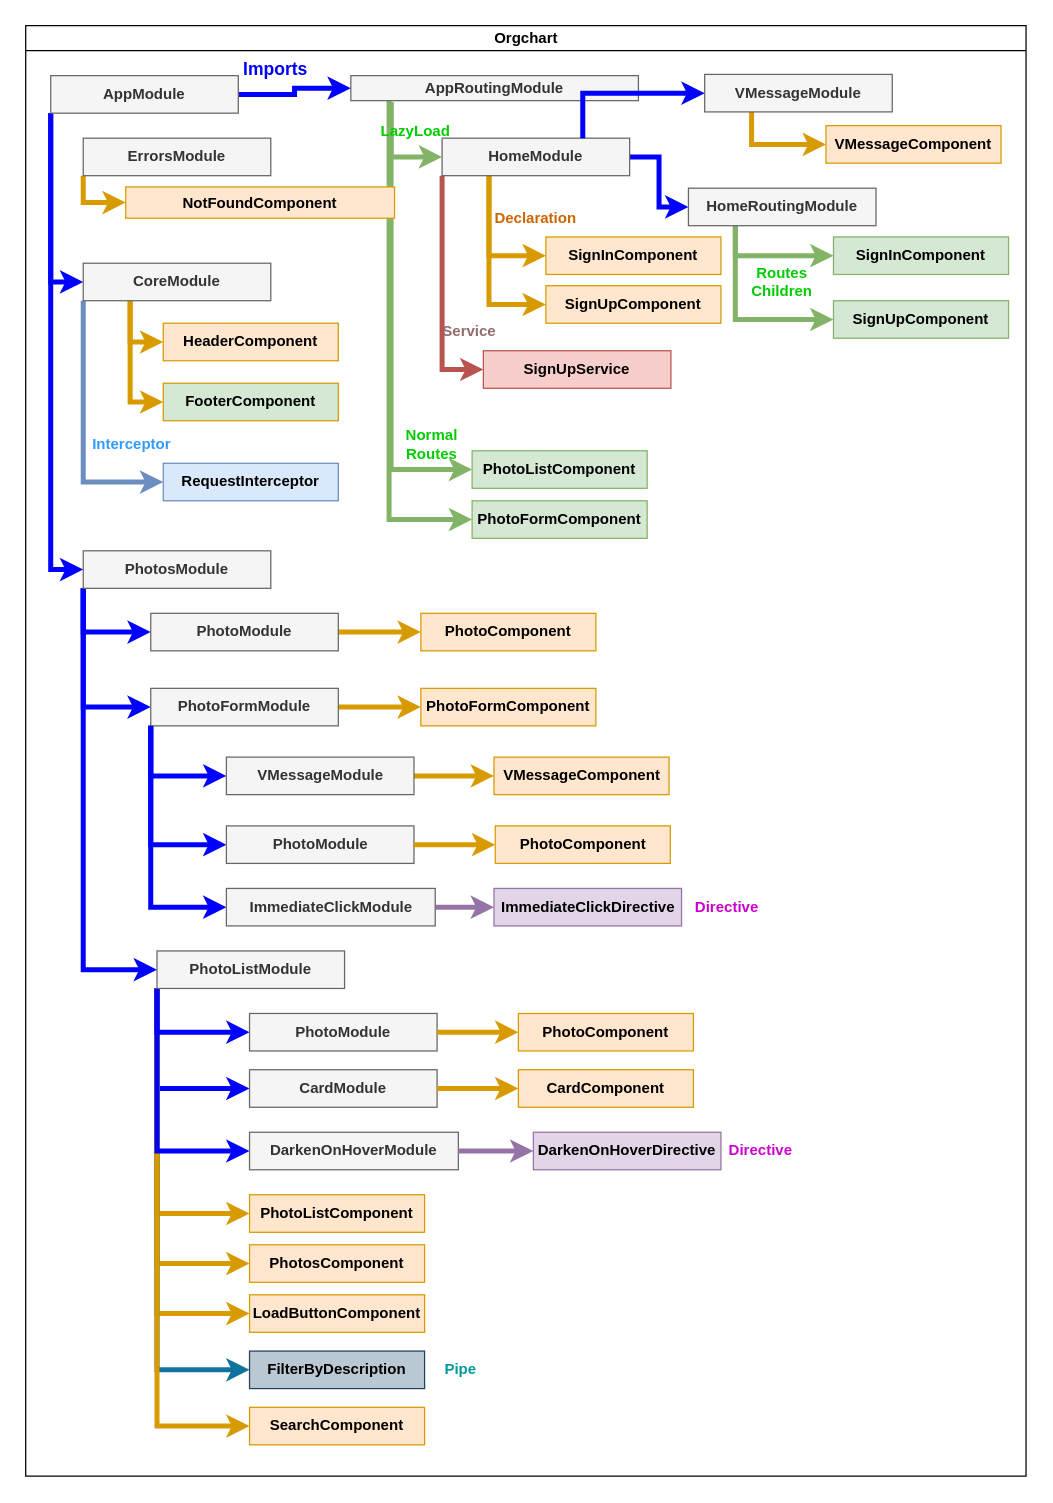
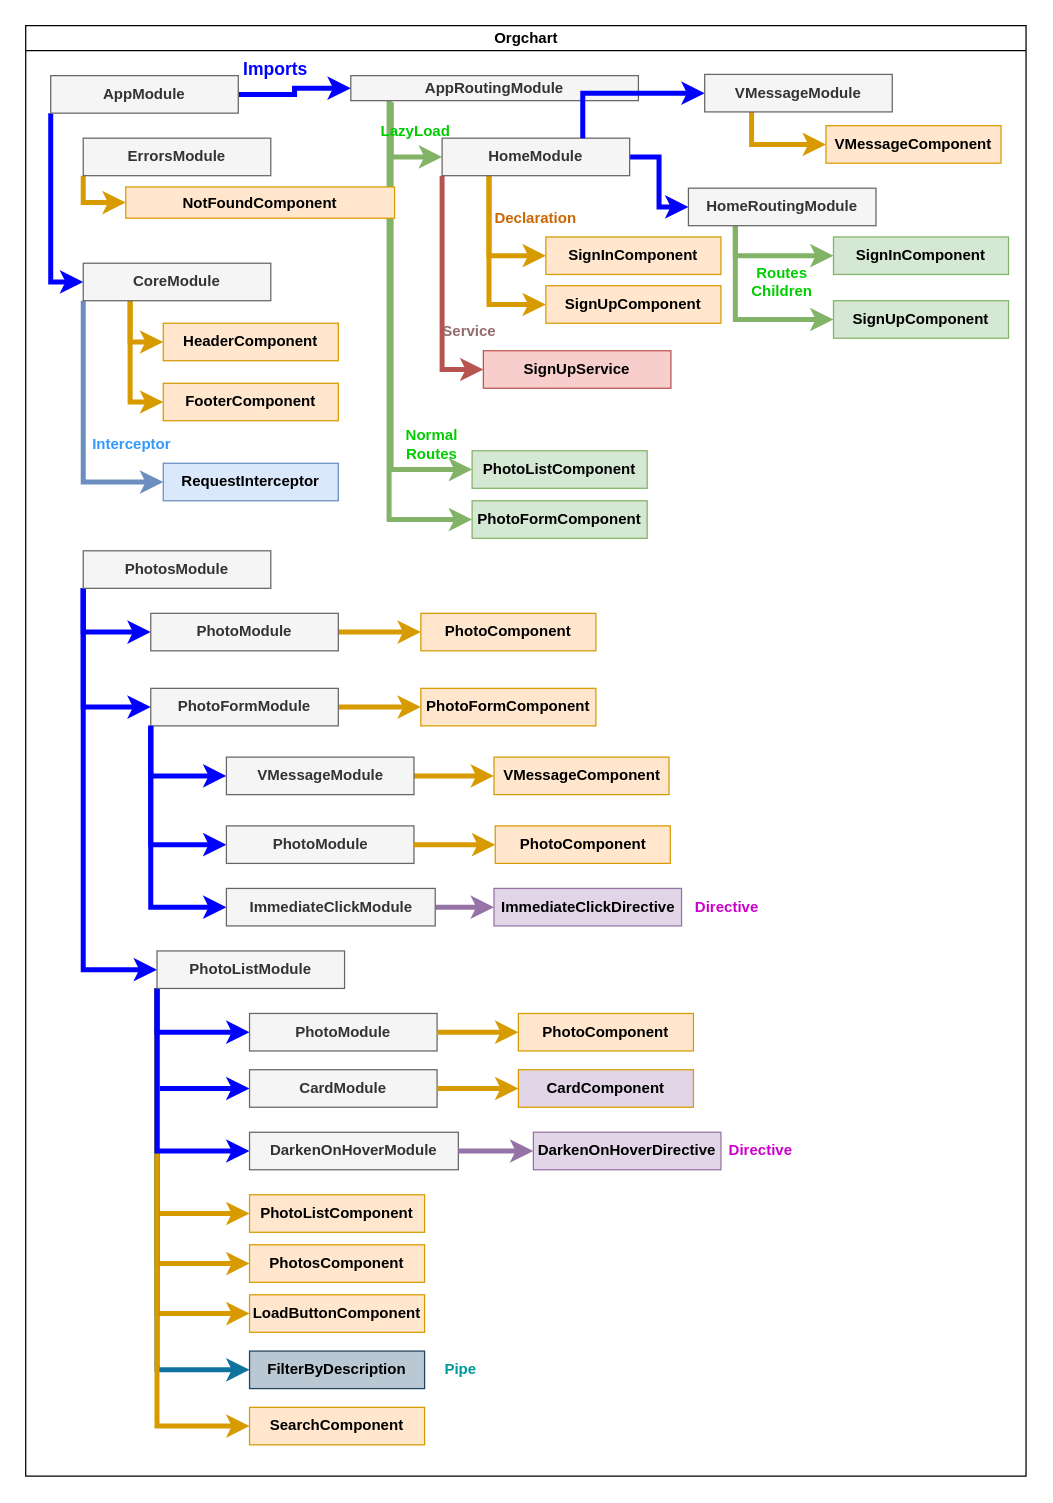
(251, 402) -> (251, 402)
(51, 435) -> none
(606, 1088) -> (606, 1088)
